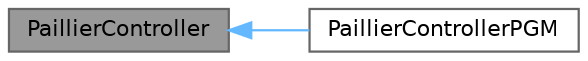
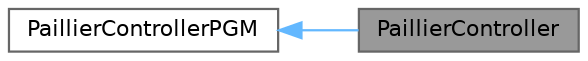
(281, 30) -> (330, 30)
